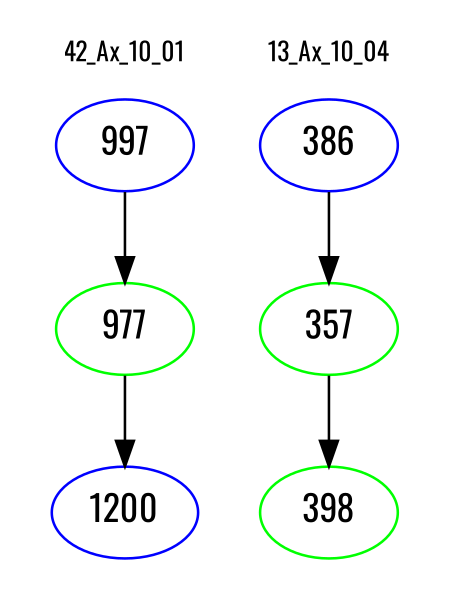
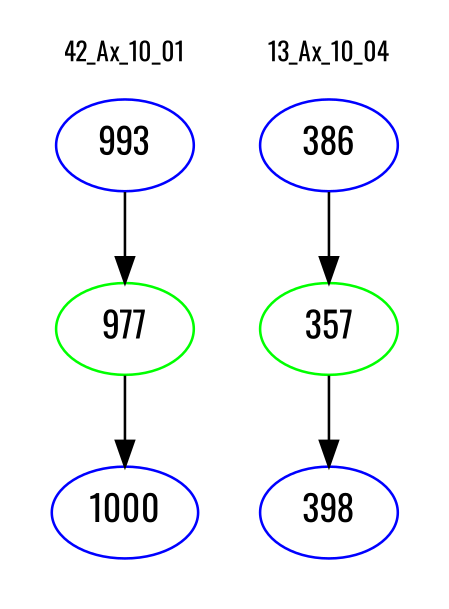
(125, 145) -> (125, 145)
(125, 513) -> (125, 513)
(329, 513) -> (329, 513)
